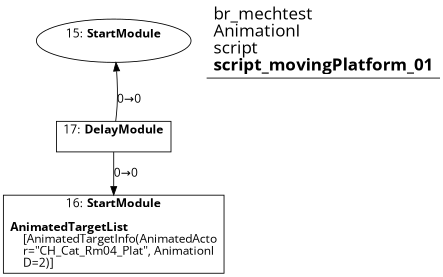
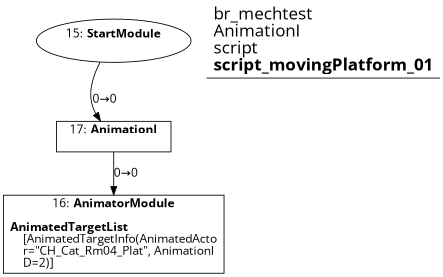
(117, 96) -> (91, 88)
(124, 130) -> (124, 130)
(124, 204) -> (124, 204)
